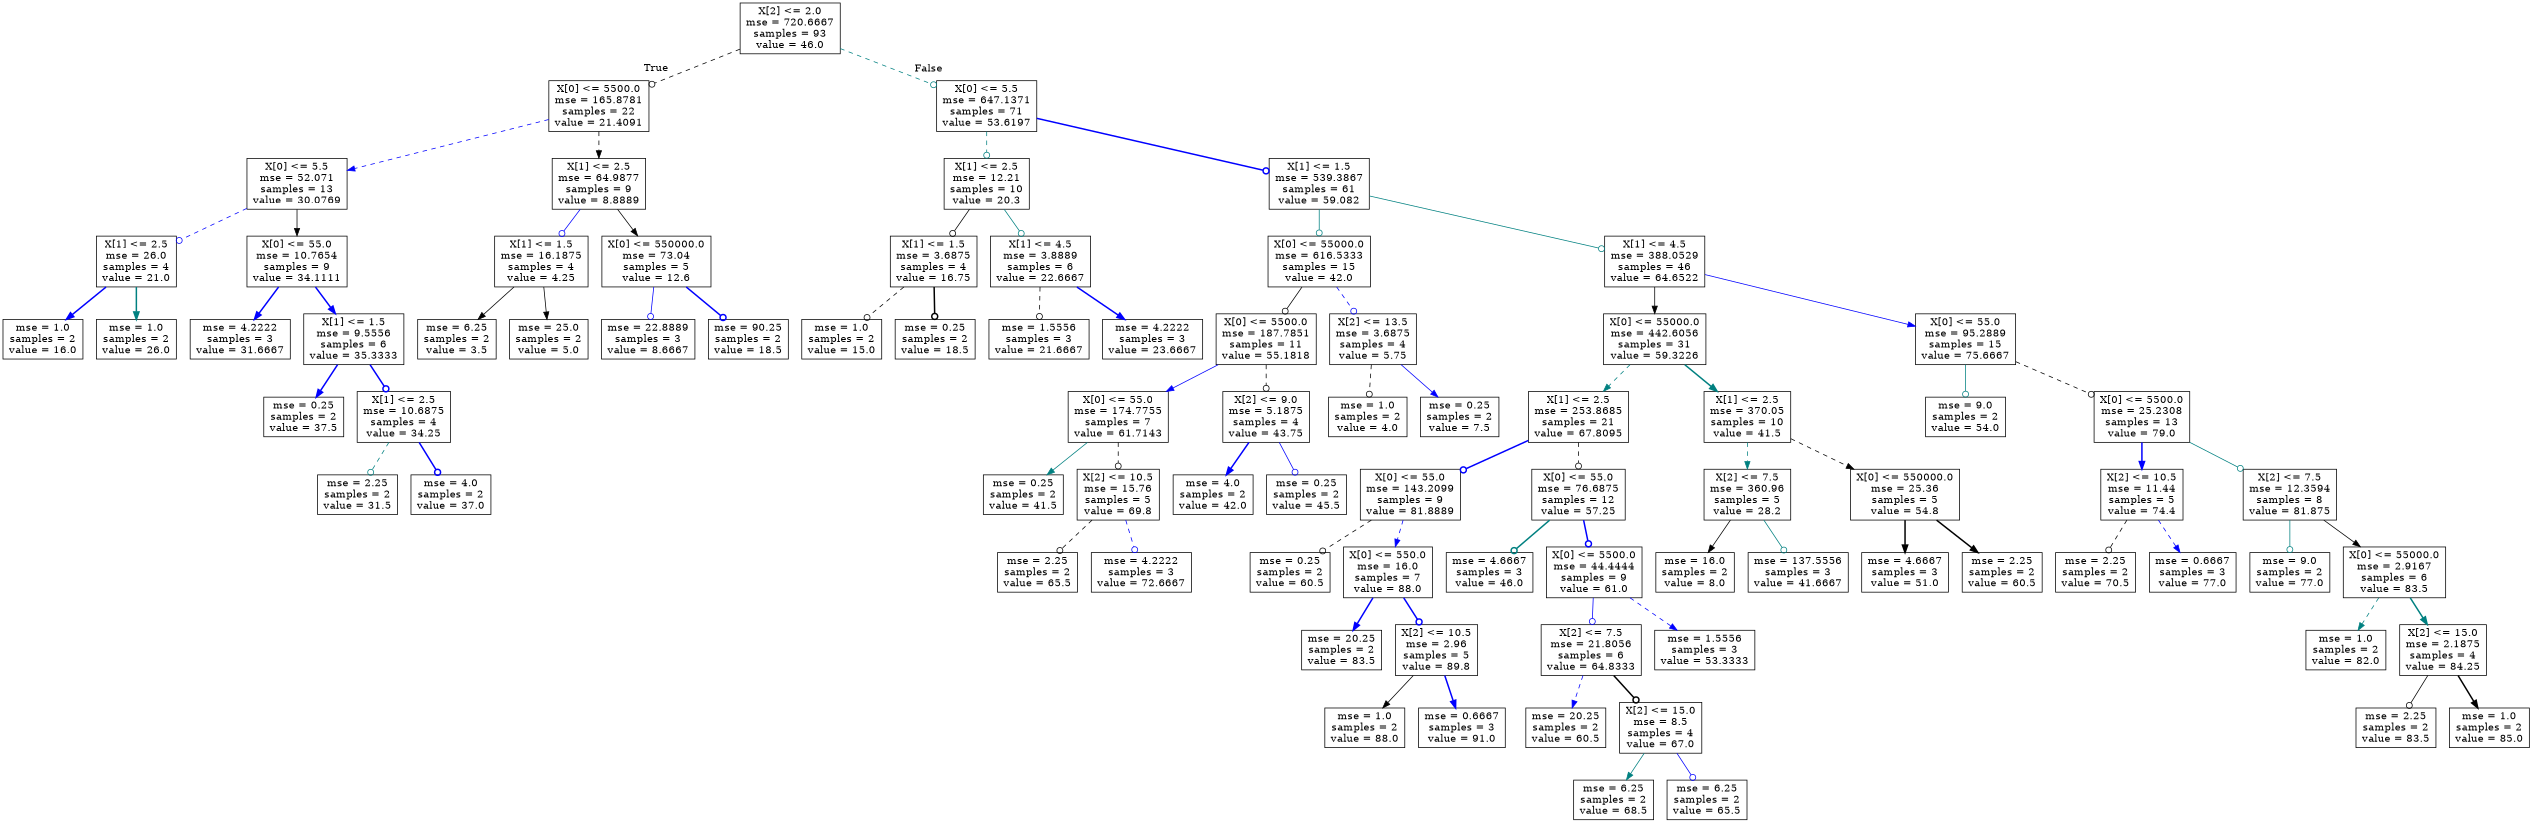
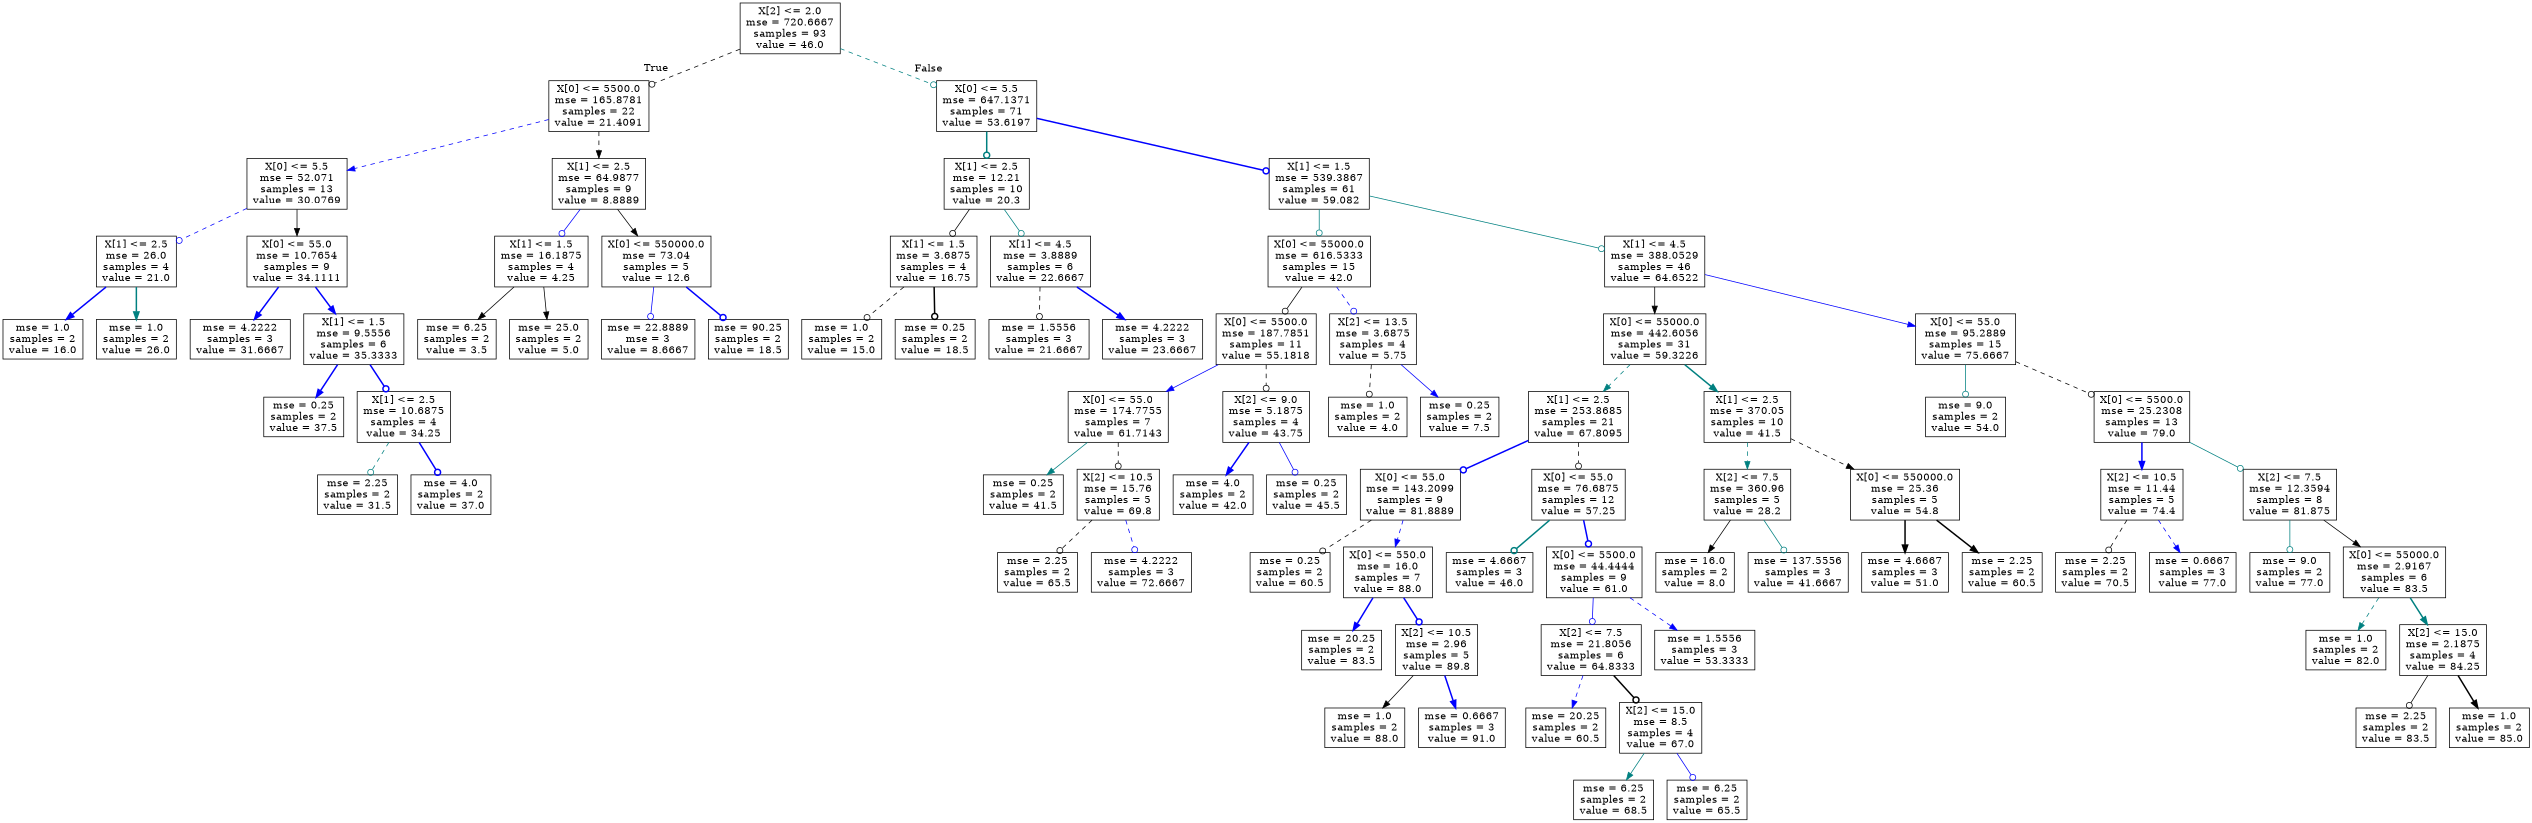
(987, 142) -> (987, 142)
(648, 339) -> (648, 339)
